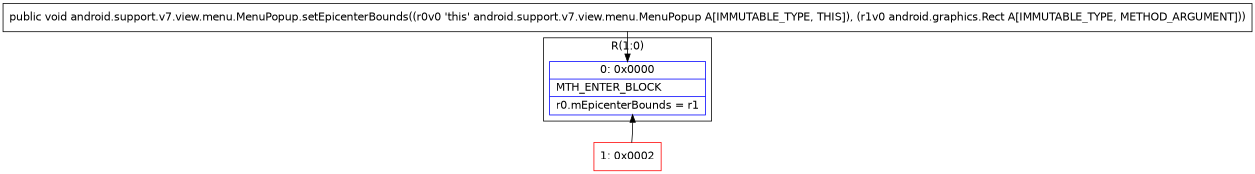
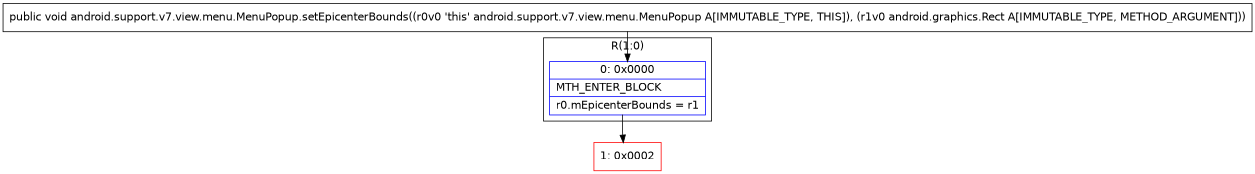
(632, 133) -> (622, 126)
